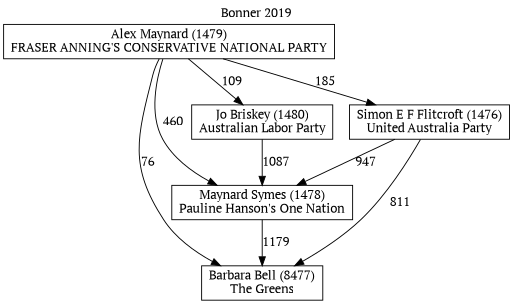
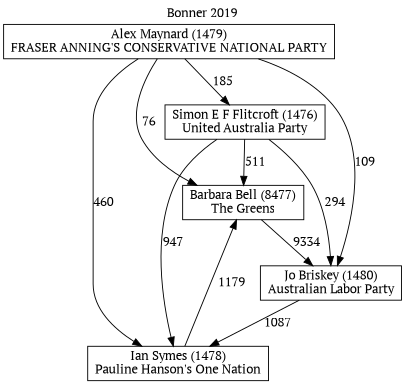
none -> (314, 190)
(262, 203) -> (178, 363)
(400, 203) -> (255, 162)
none -> (284, 240)
